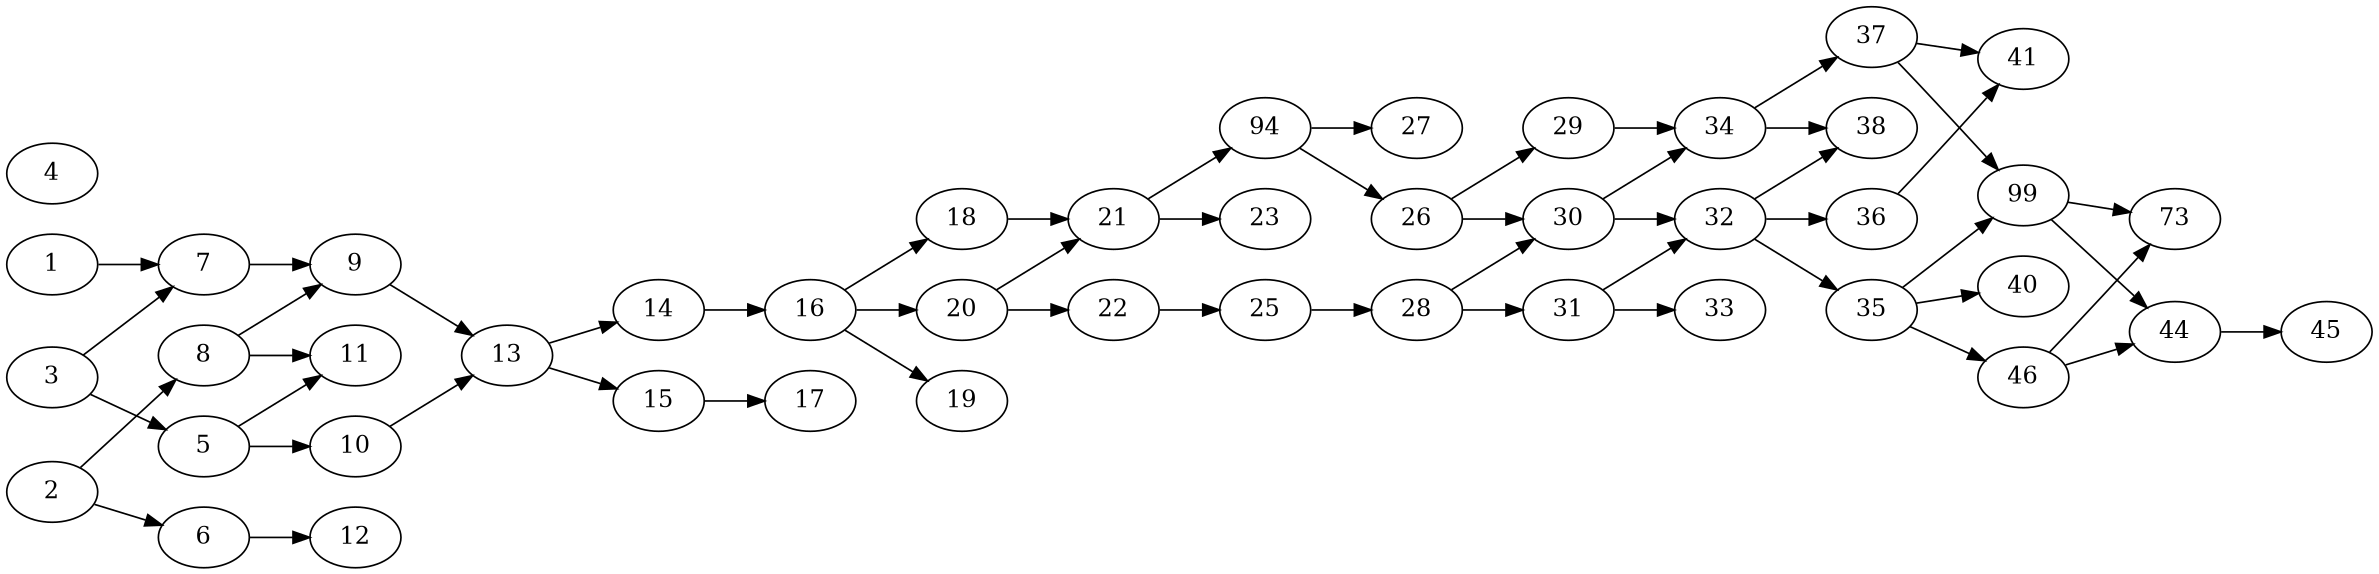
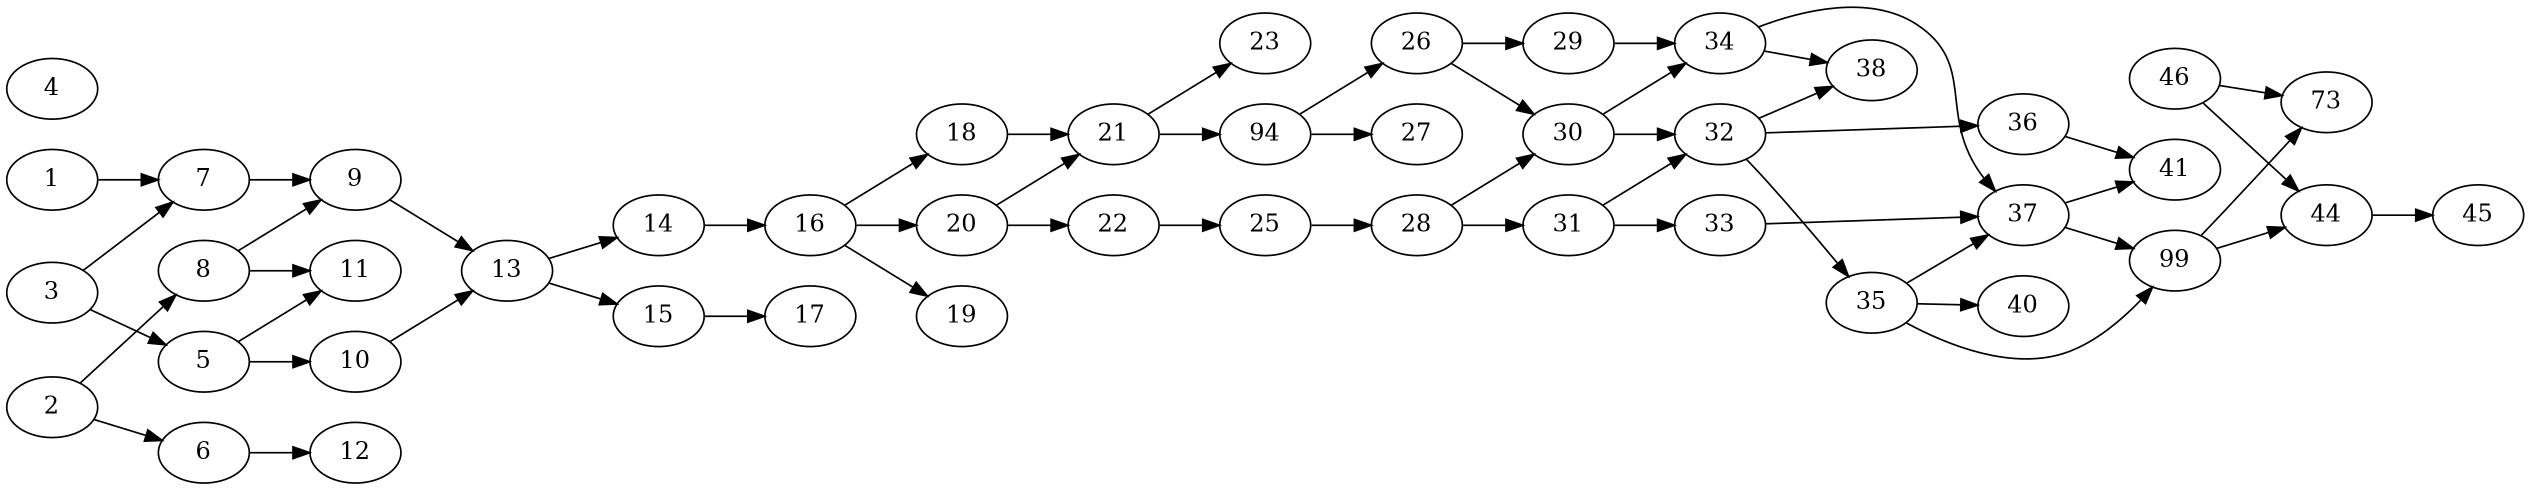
none -> (1863, 221)
(1940, 340) -> (1940, 263)
